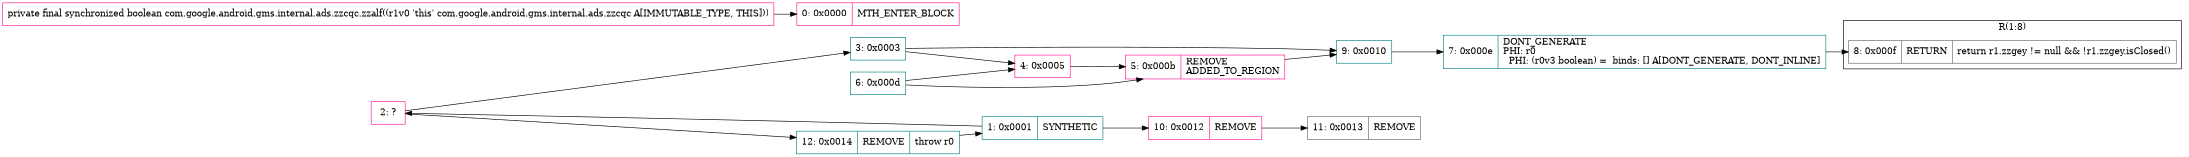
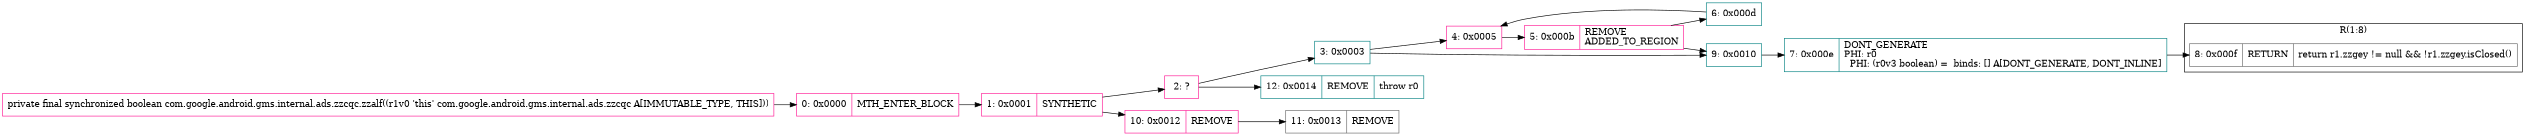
(1021, 87) -> (1685, 23)
(1043, 128) -> (1042, 105)
(968, 135) -> (967, 105)
